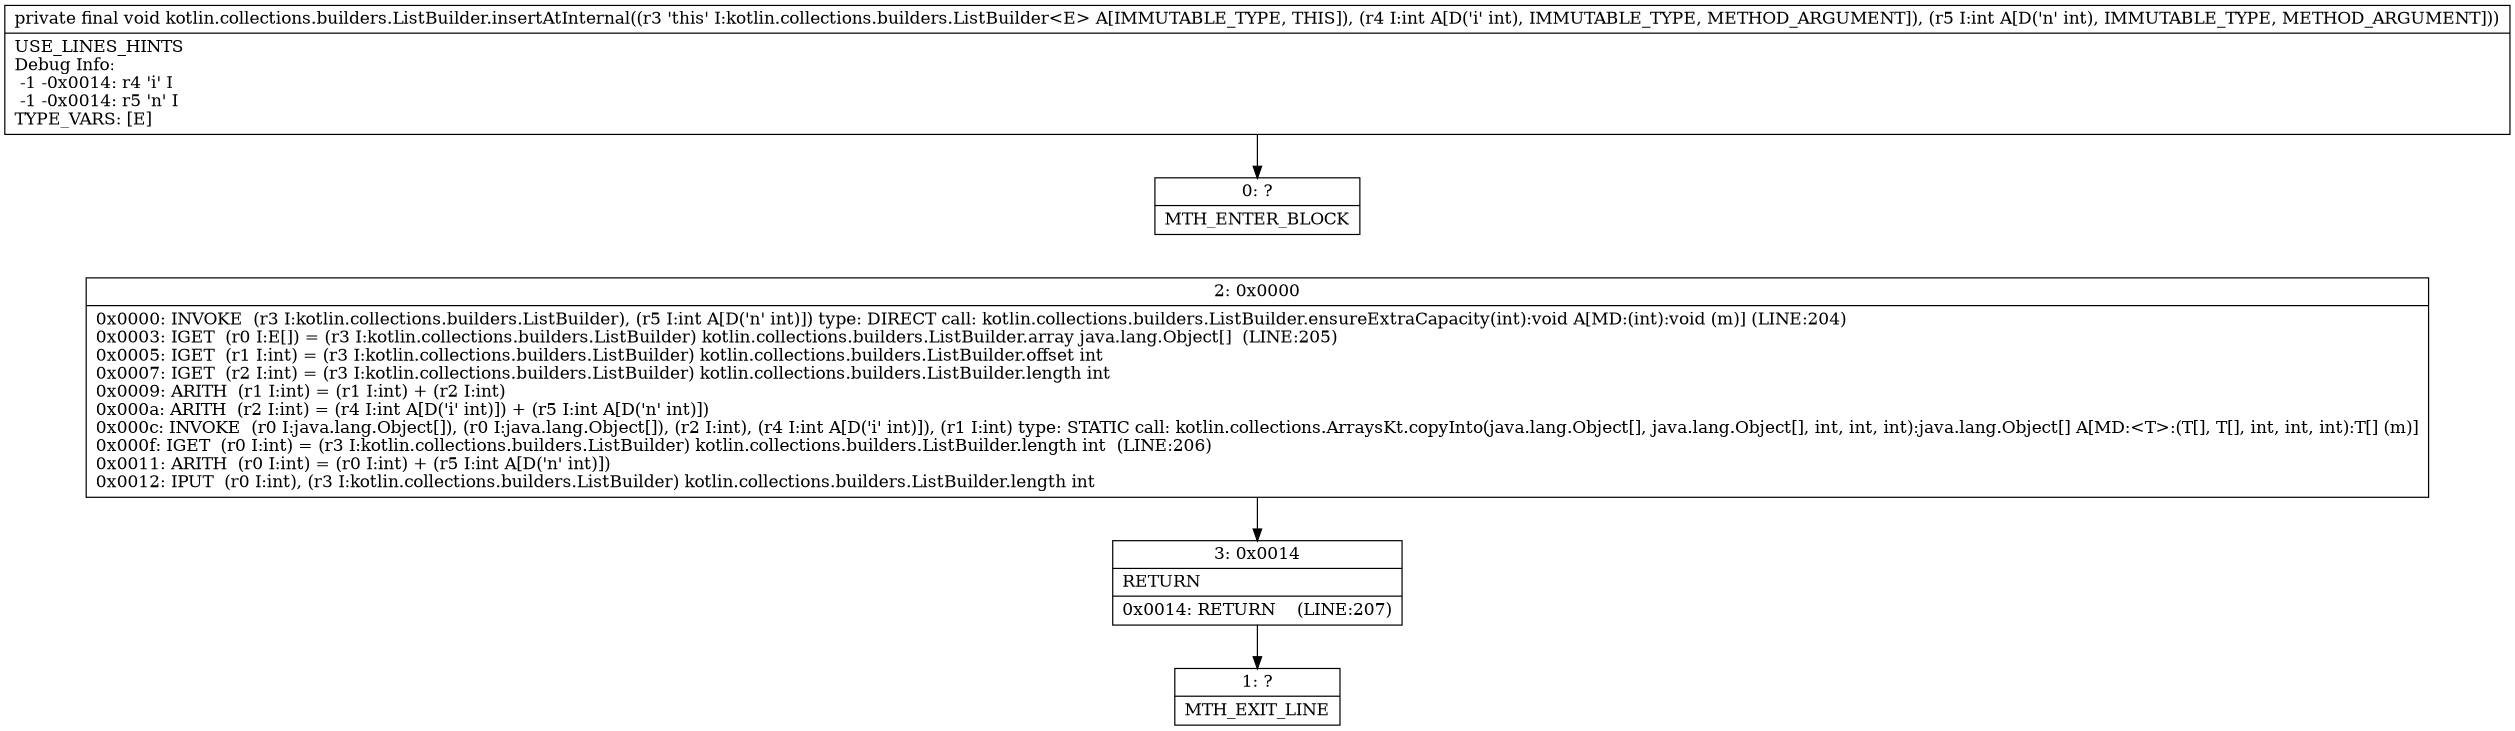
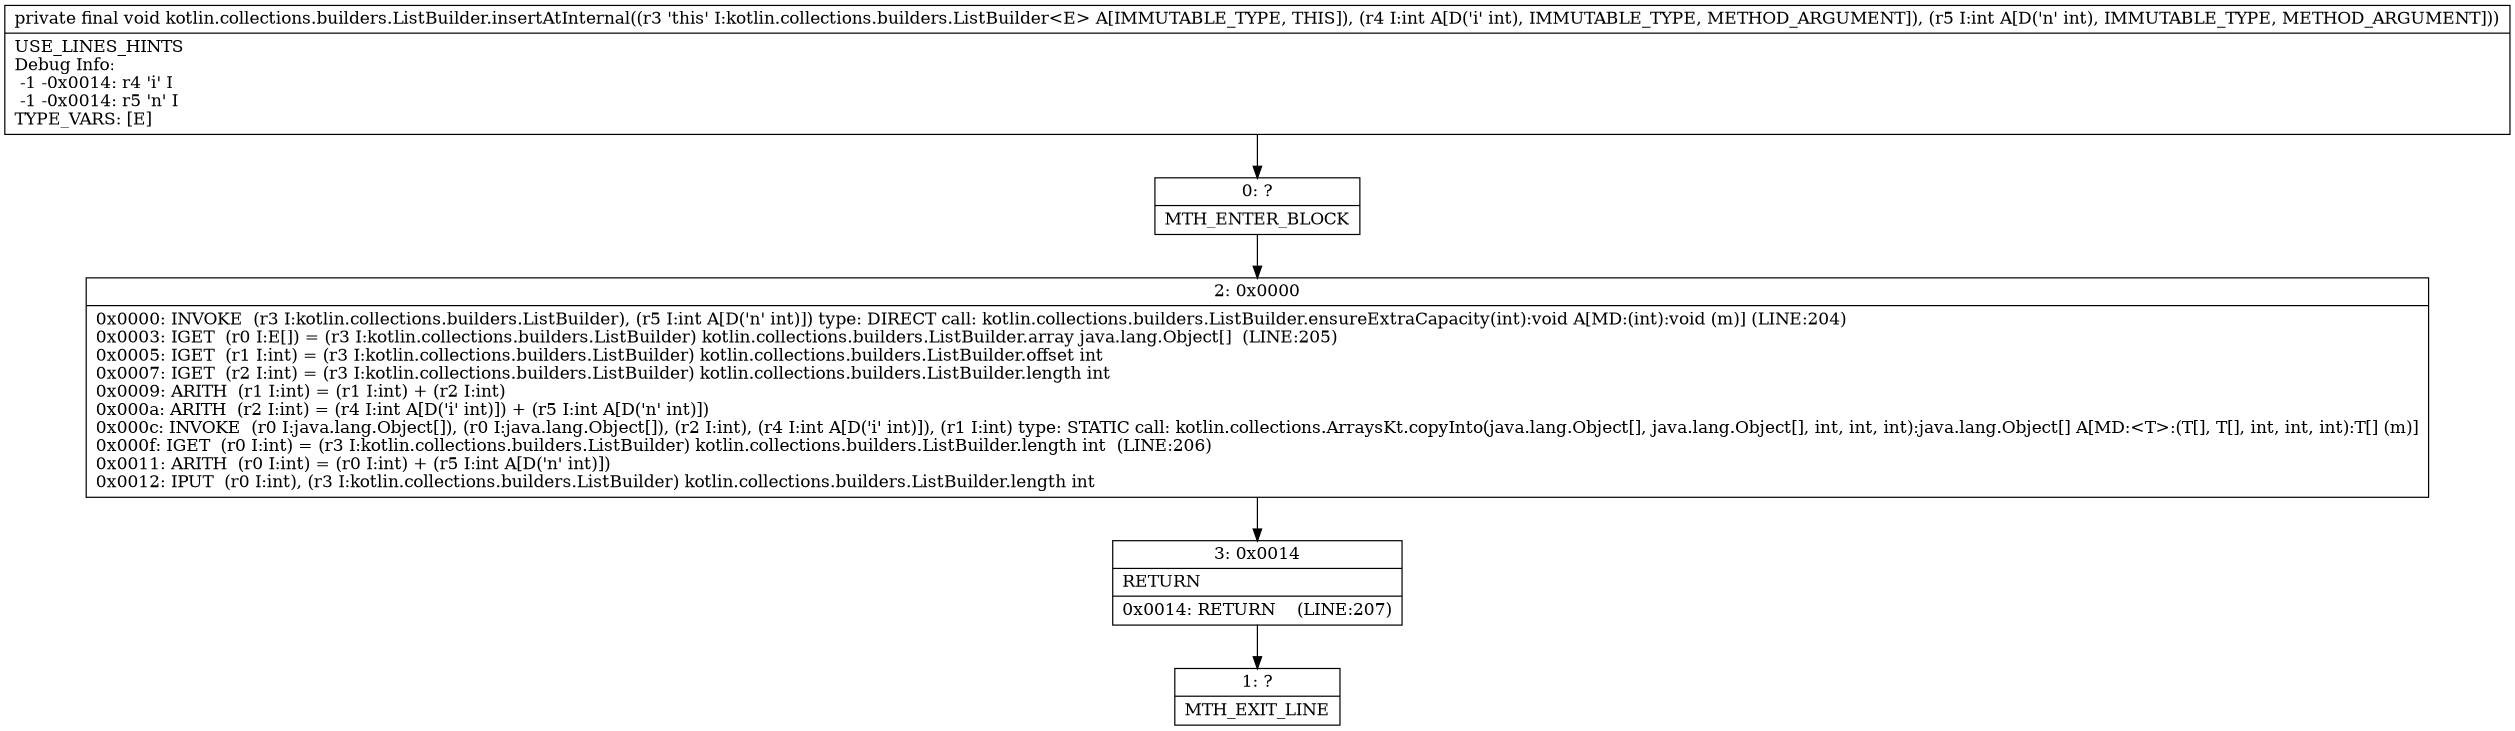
none -> (1257, 250)
